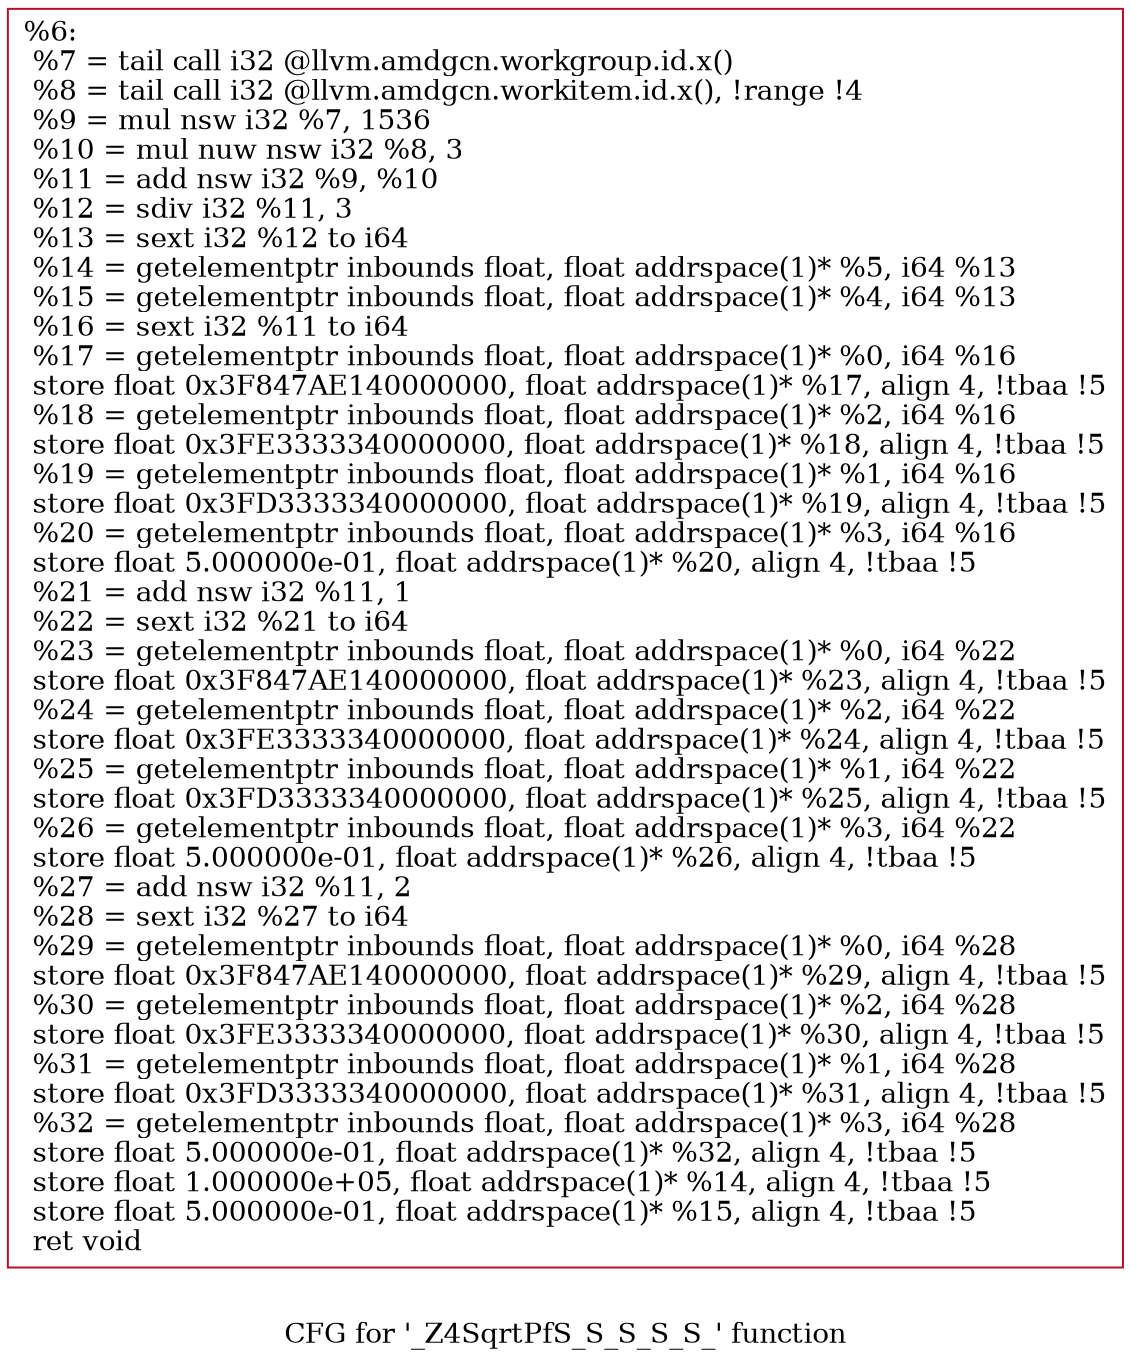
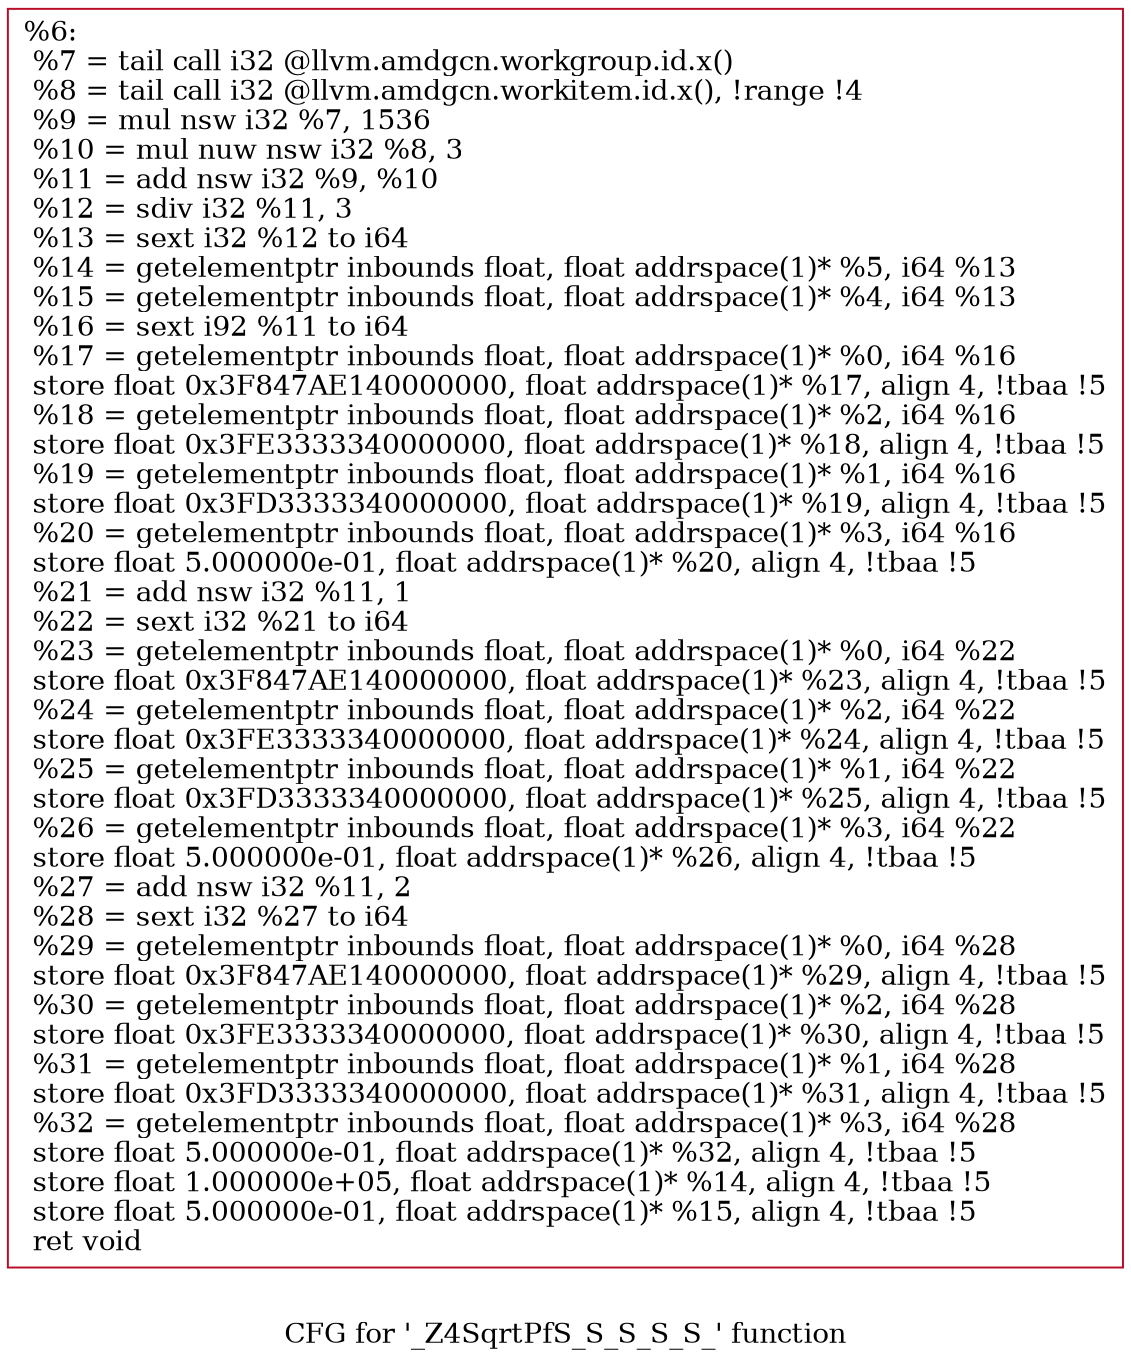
(216, 327) -> (216, 327)
